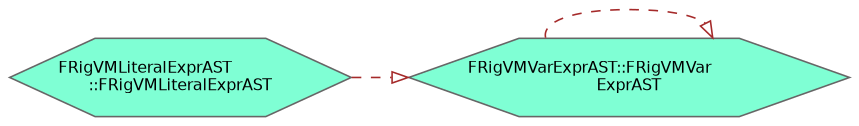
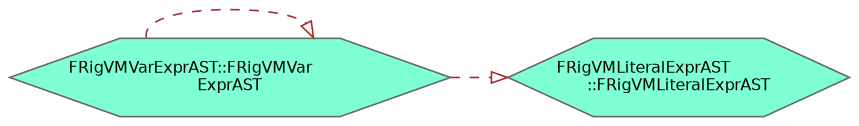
(372, 77) -> (471, 77)
